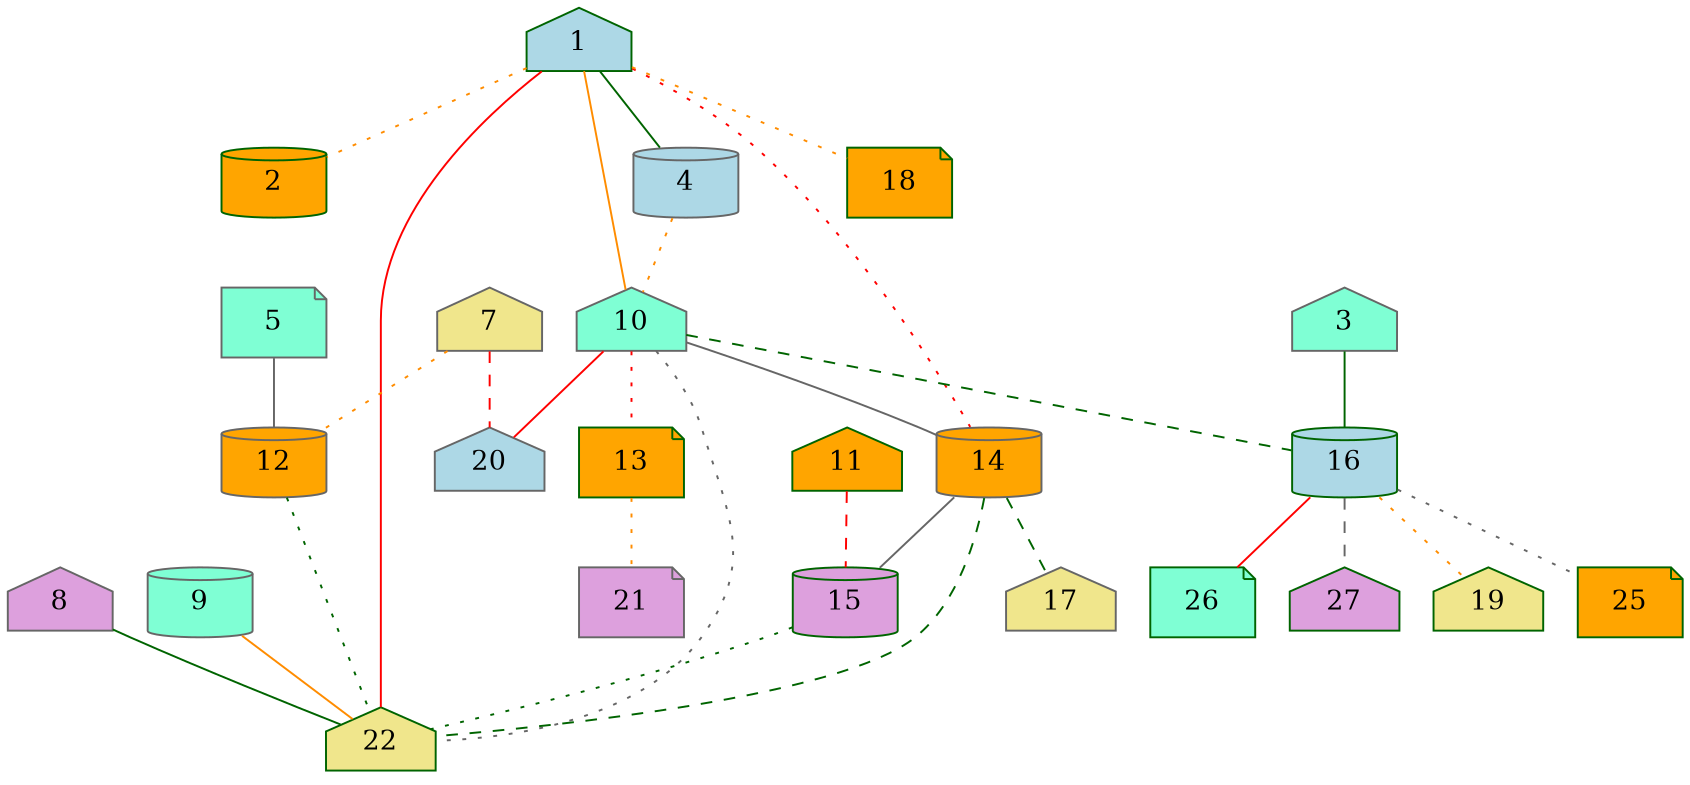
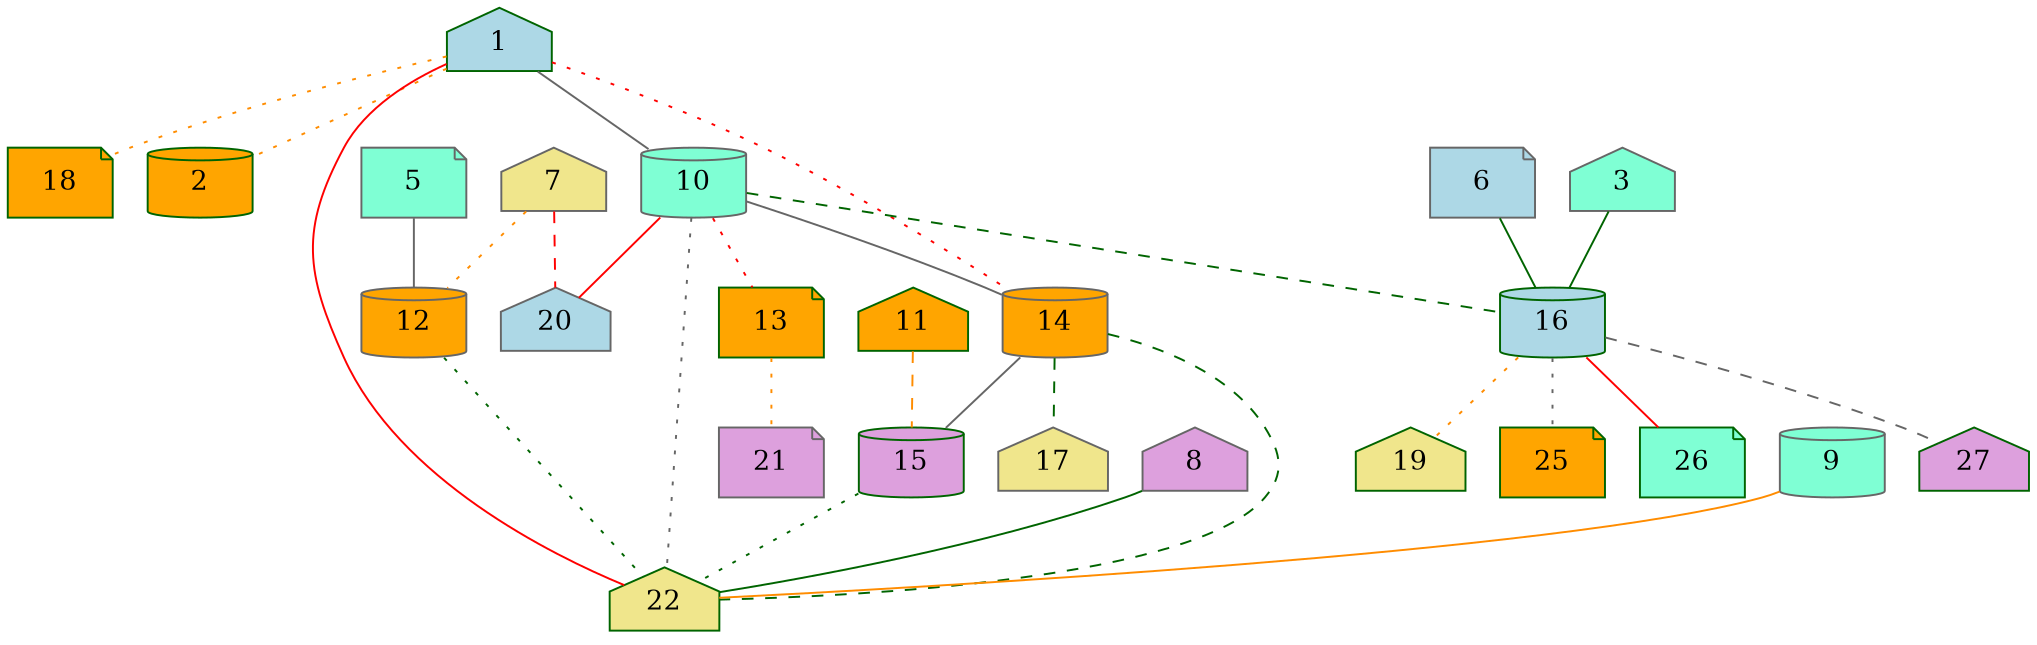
(605, 180) -> (593, 110)
(686, 183) -> none
none -> (1483, 183)
(631, 323) -> (694, 183)
(846, 529) -> (912, 389)
